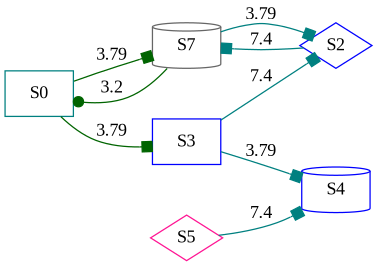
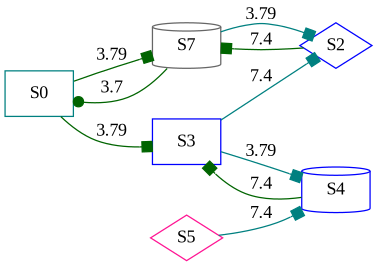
(269, 50) -> (269, 50)
(112, 88) -> (112, 88)
none -> (255, 197)
